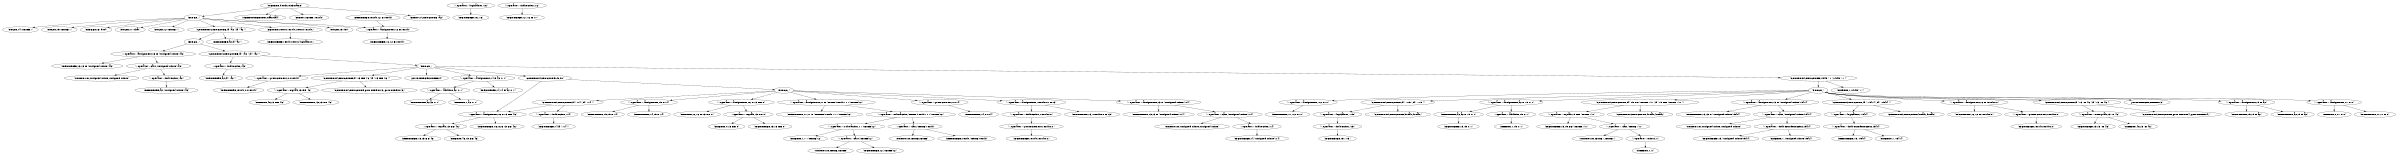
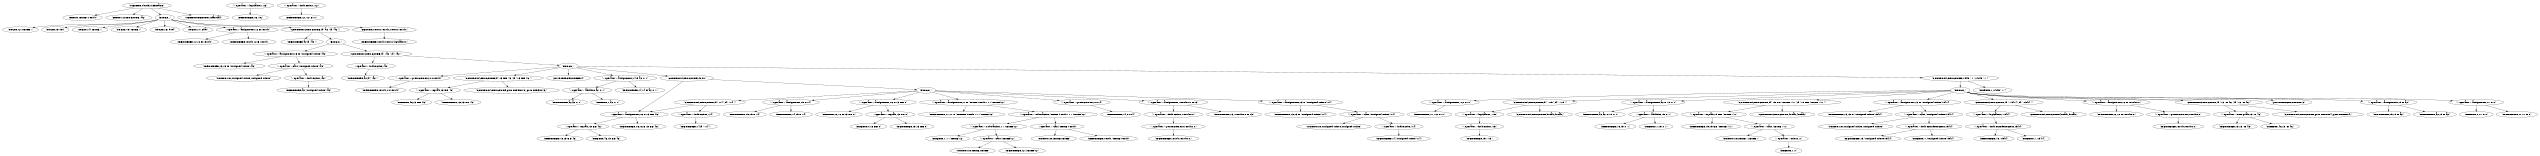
(379, 23) -> (248, 35)
(96, 30) -> (165, 30)
(1458, 120) -> (1635, 120)
